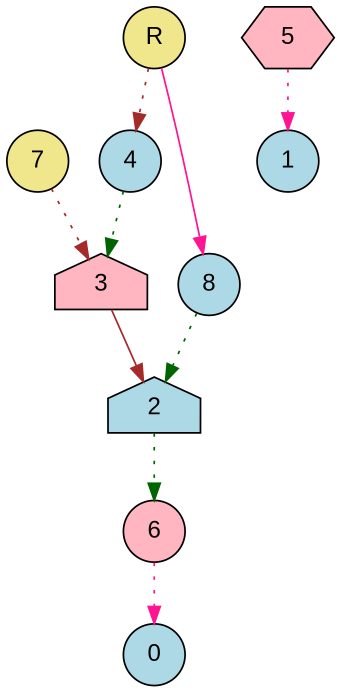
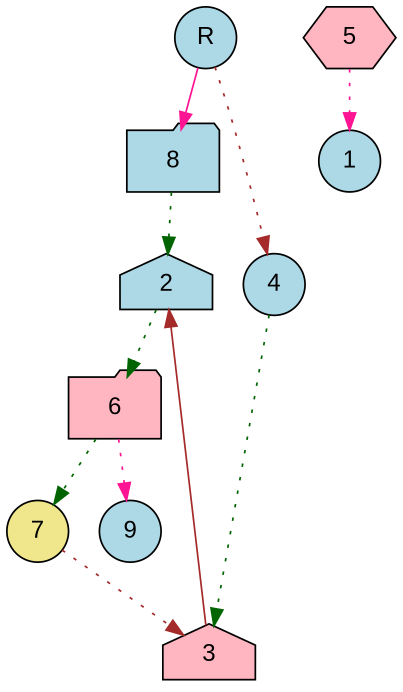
(154, 38) -> (206, 38)
(209, 285) -> (173, 161)
none -> (80, 464)
(154, 531) -> (115, 408)
(154, 655) -> (130, 531)
